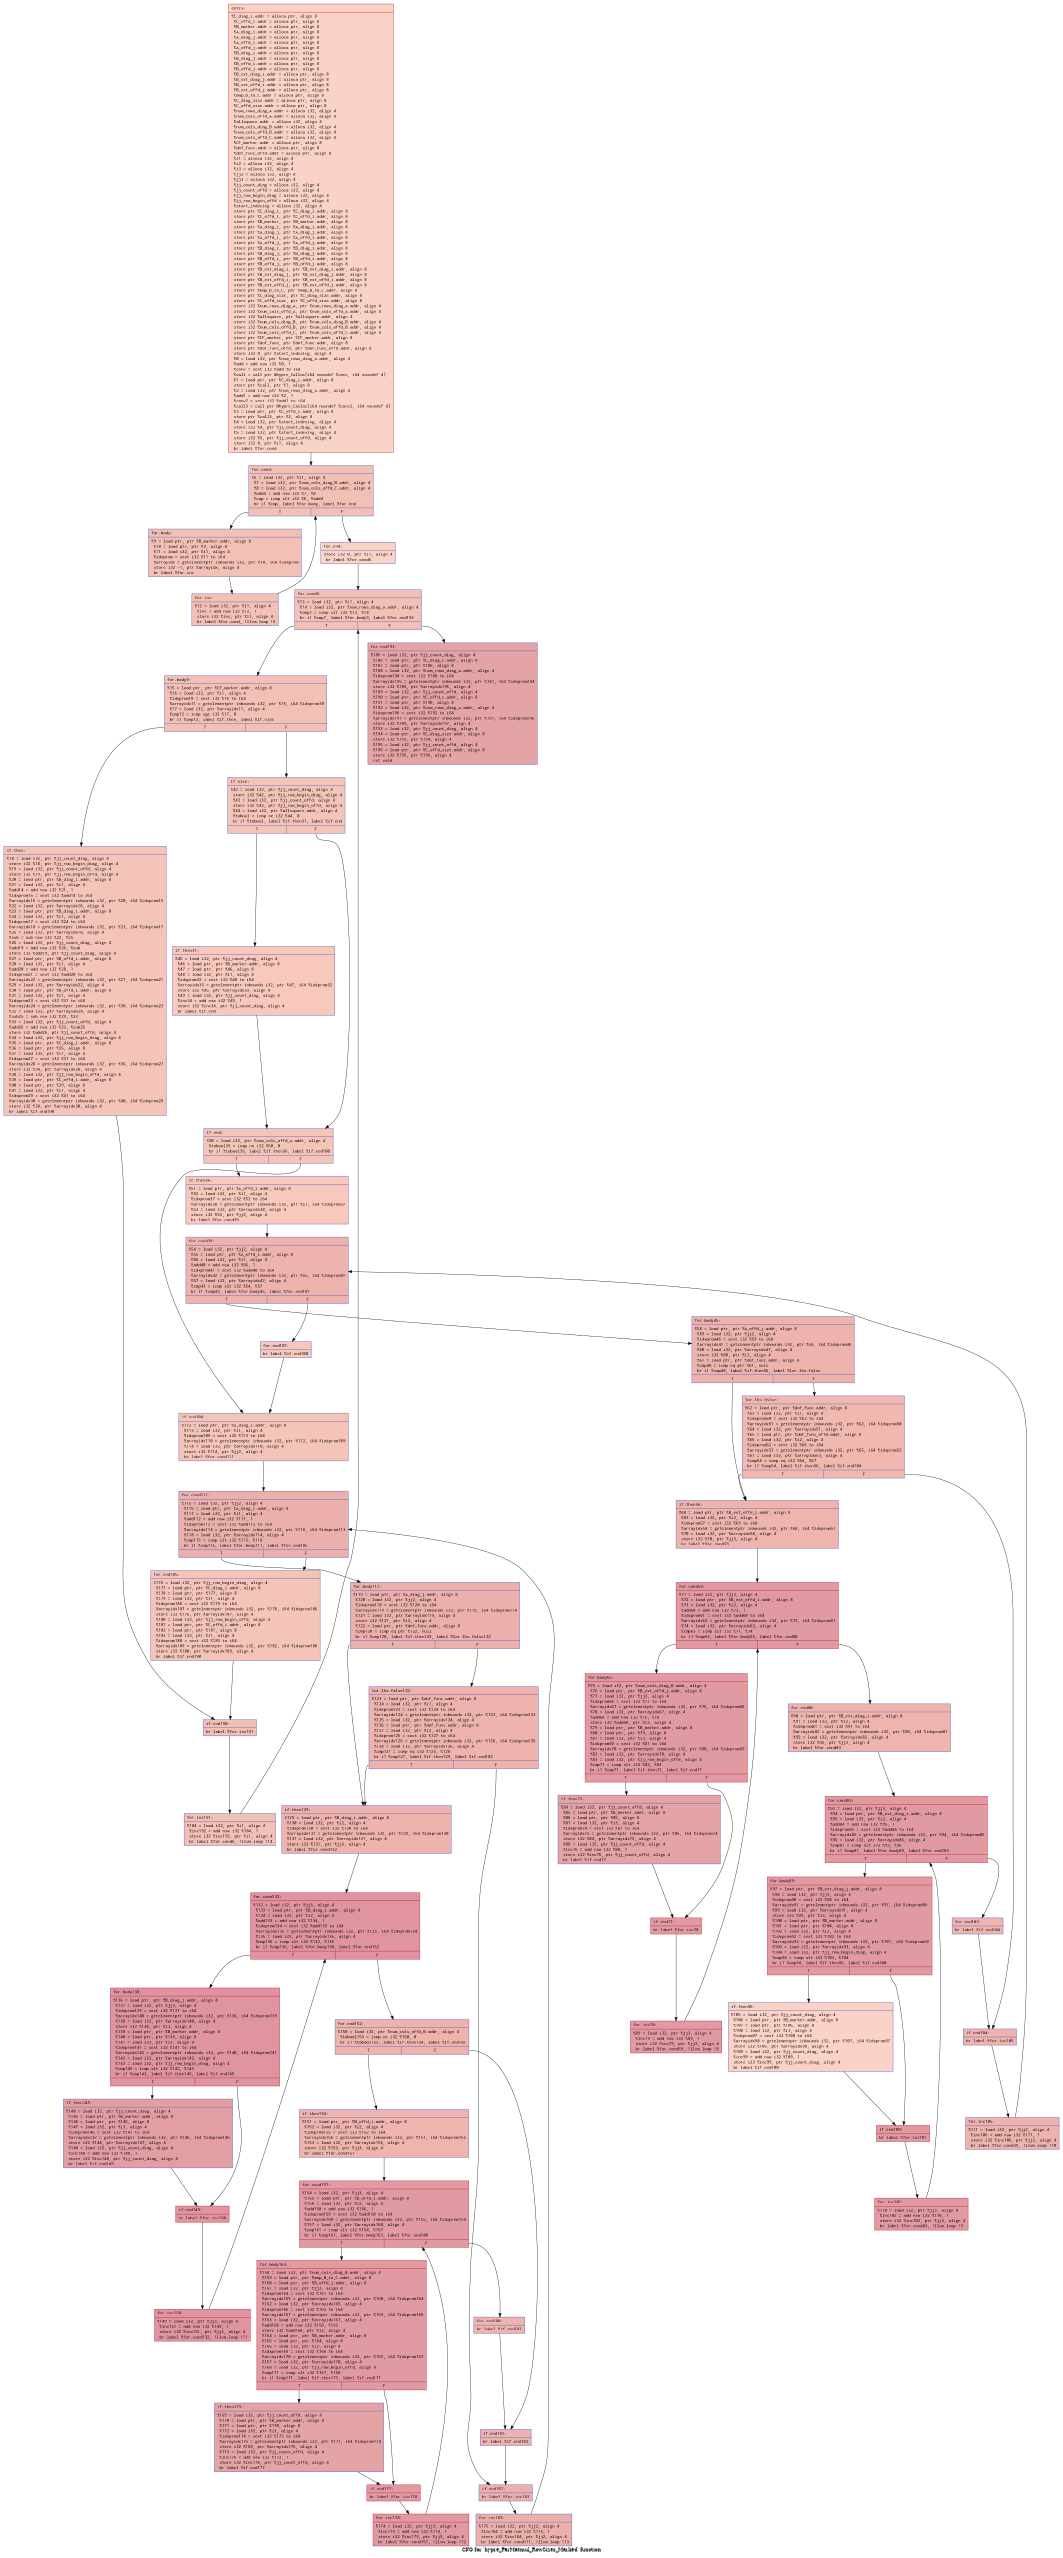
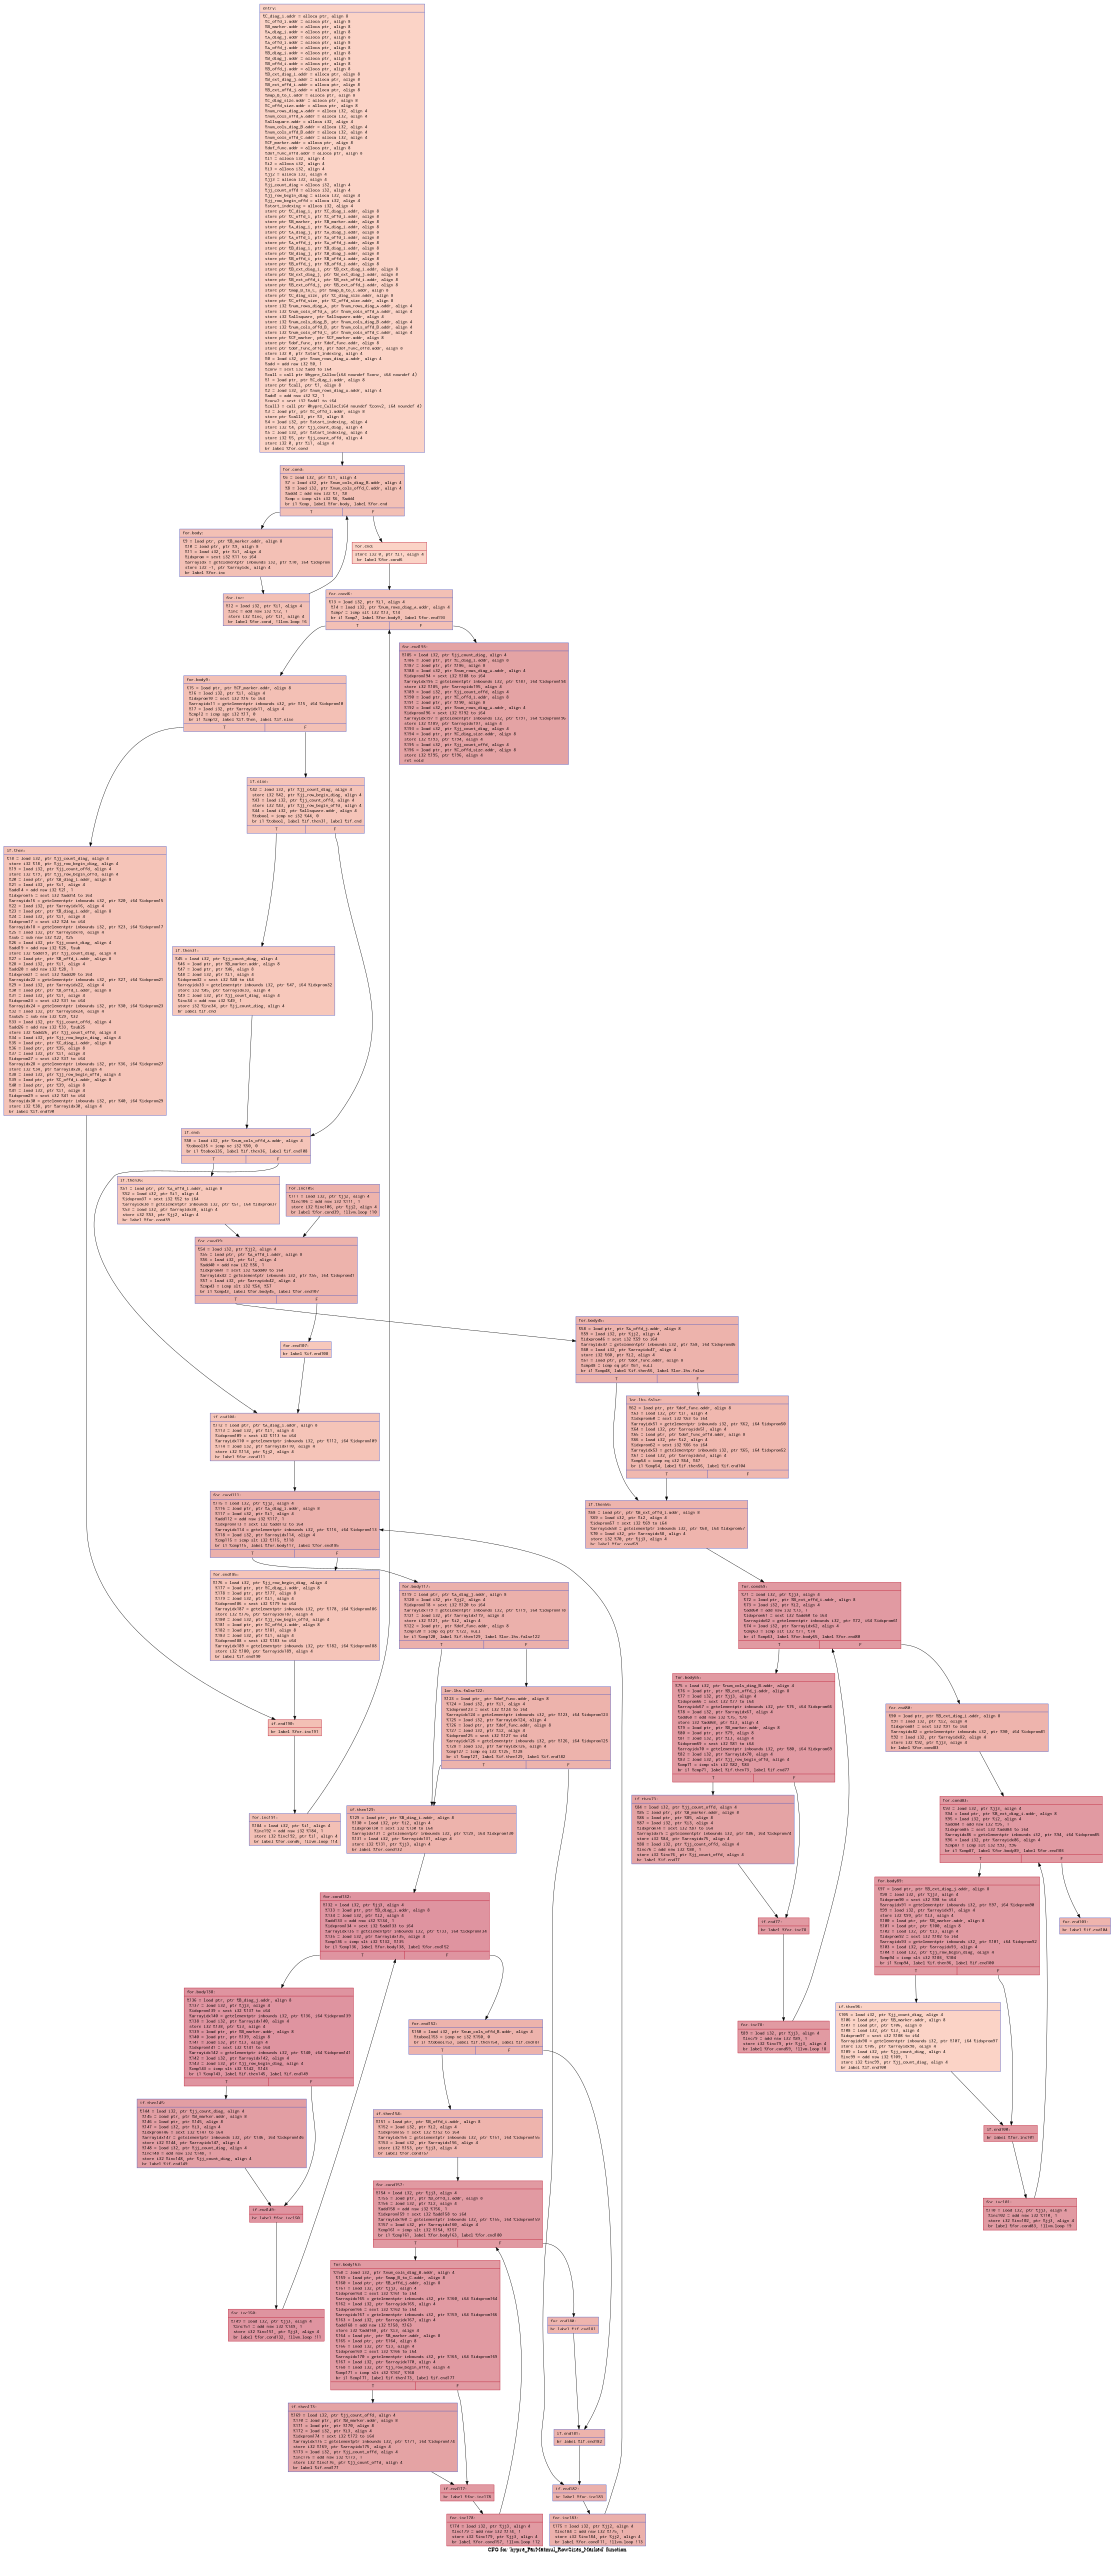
(311, 228) -> (342, 228)
(358, 553) -> (389, 553)
(230, 1728) -> (295, 1728)
(990, 2037) -> none
